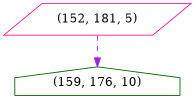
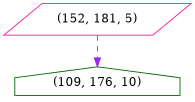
(97, 83) -> (97, 83)
